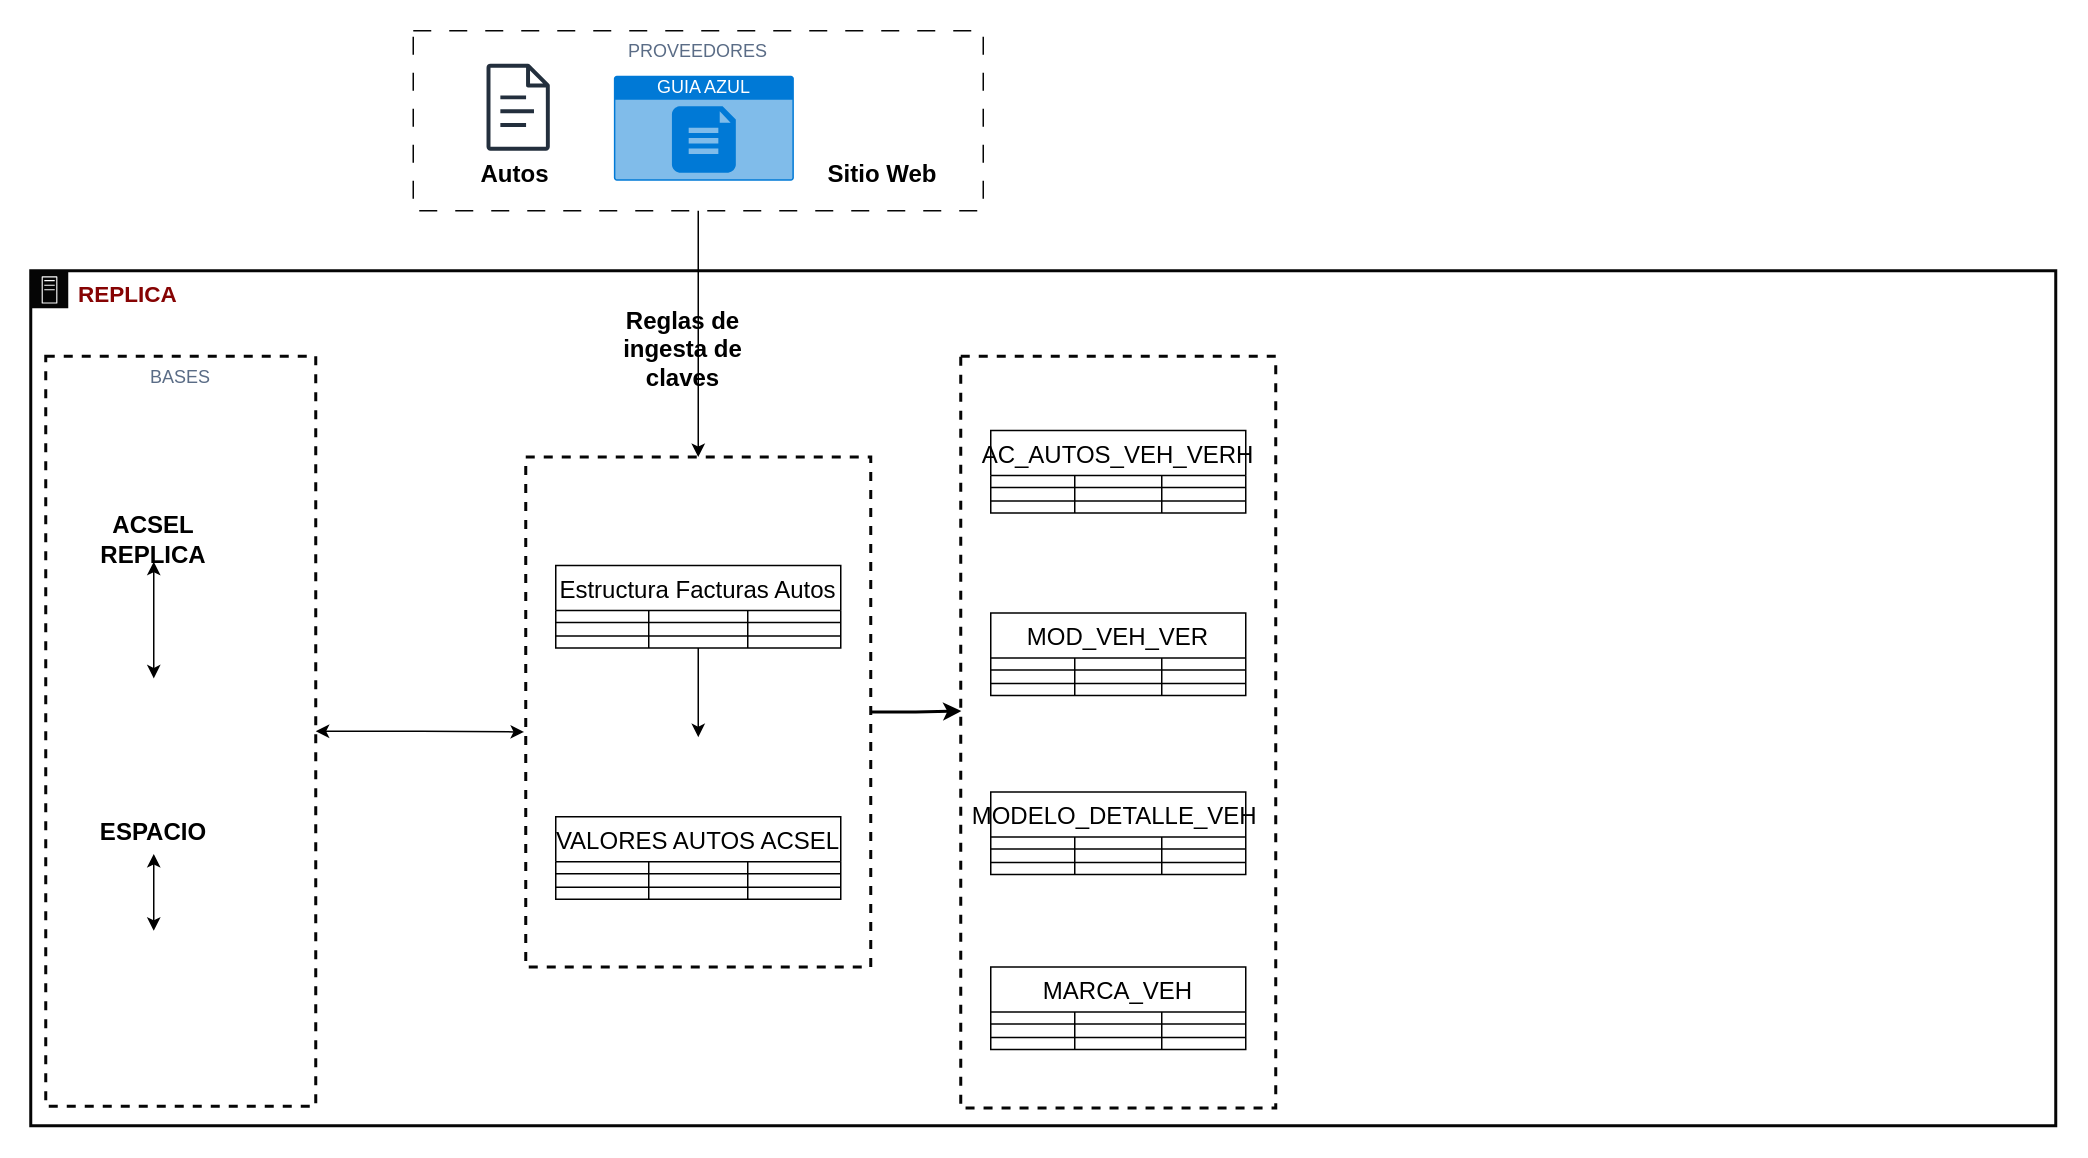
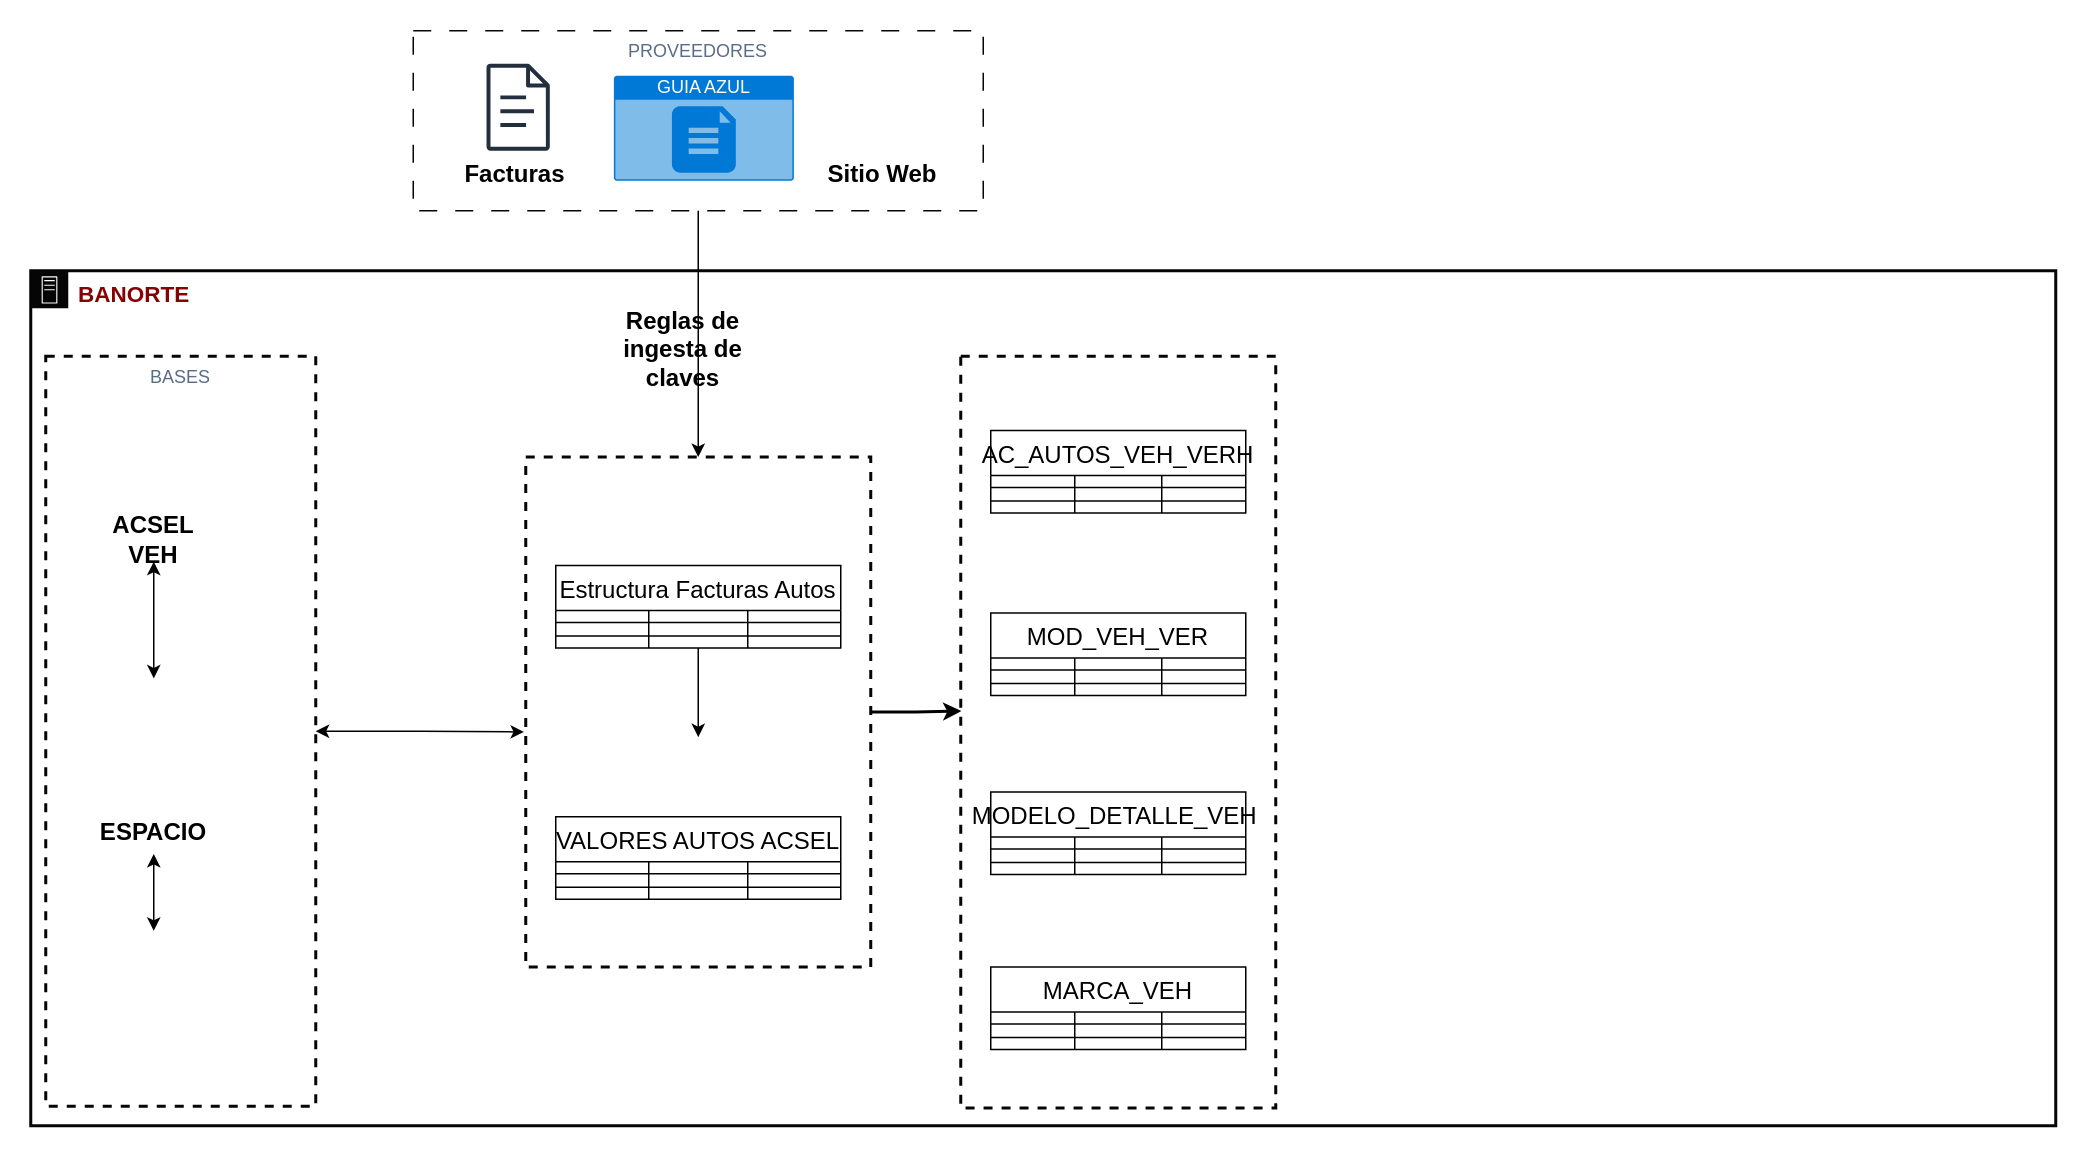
(515, 173) -> (515, 173)
(114, 292) -> (114, 292)
(154, 539) -> (154, 539)
